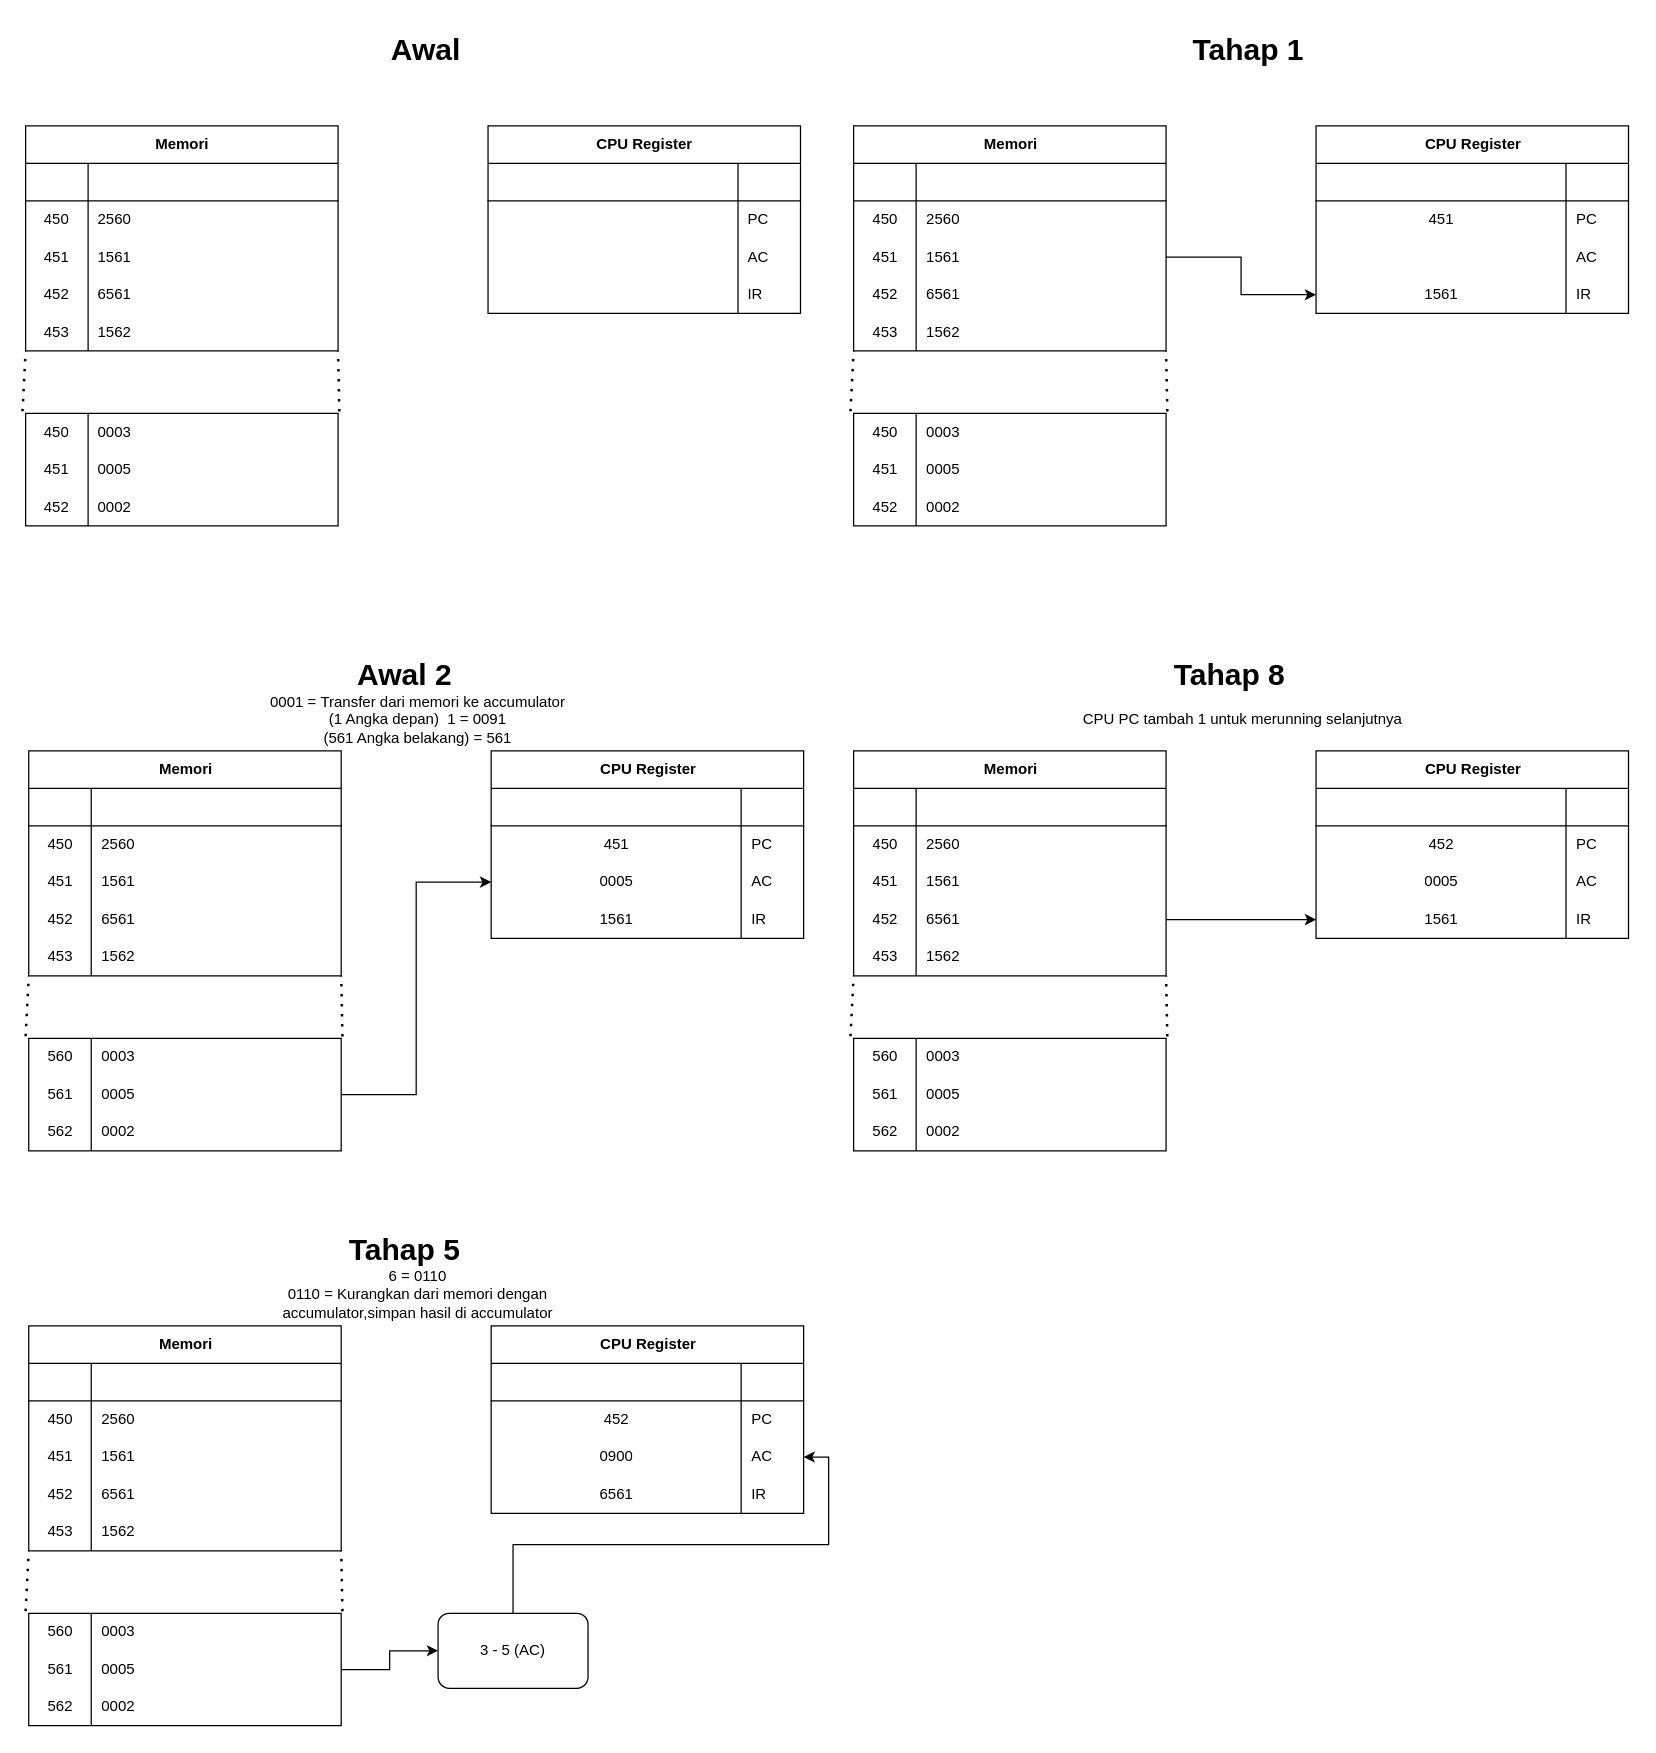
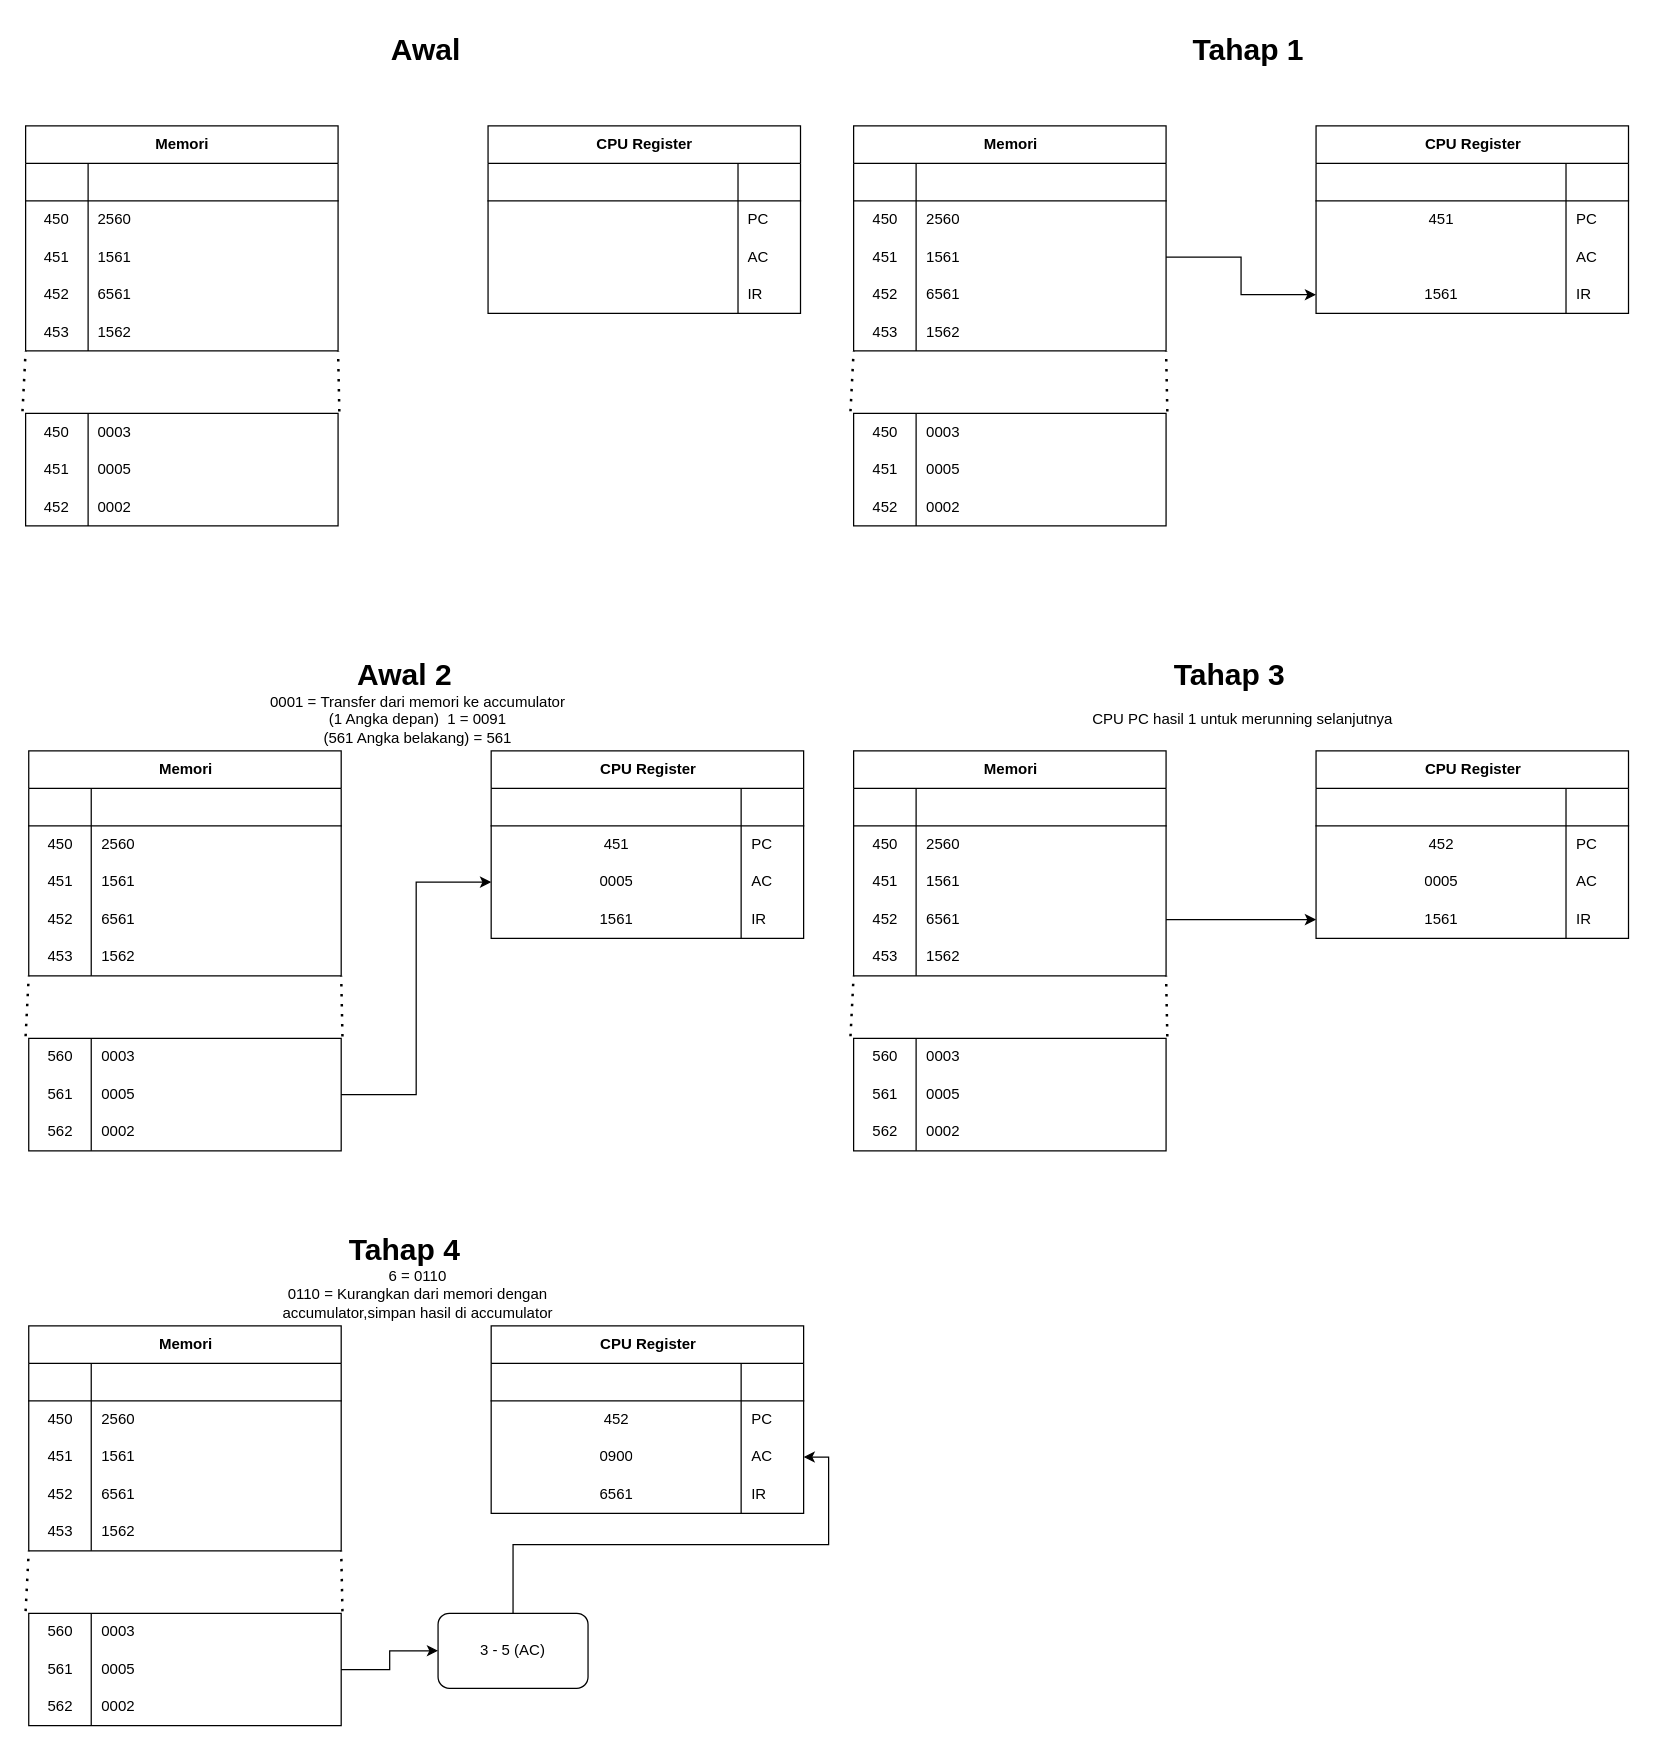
(1230, 676) -> (1230, 676)
(1243, 719) -> (1243, 719)
(405, 1251) -> (405, 1251)
